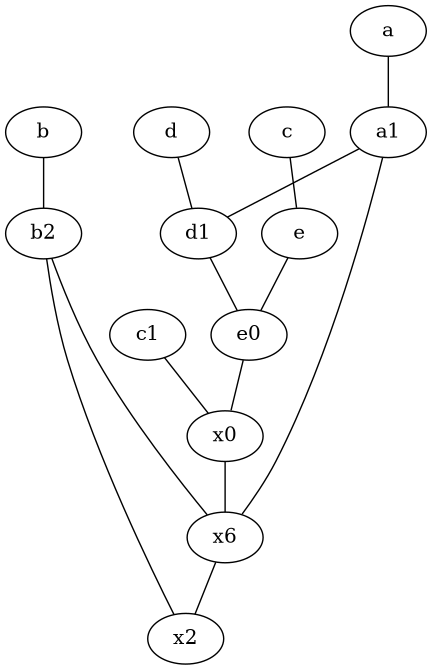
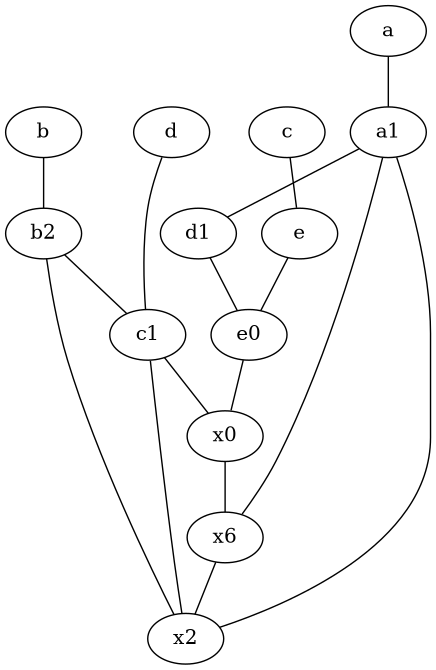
(185, 183) -> (145, 232)
(118, 394) -> (96, 284)
none -> (429, 446)
none -> (165, 487)
